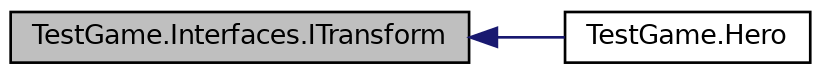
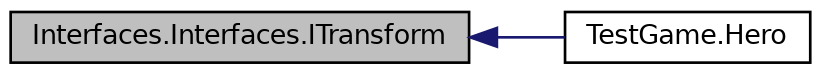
(240, 37) -> (240, 37)
